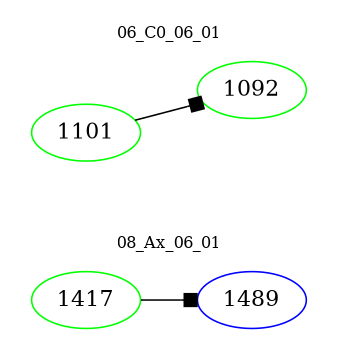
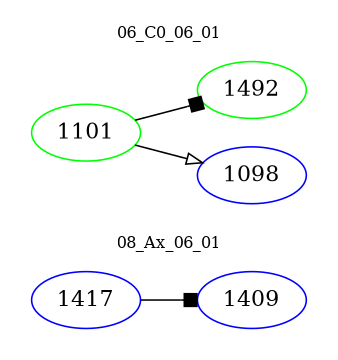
(252, 90) -> (252, 90)
none -> (252, 175)
(86, 300) -> (86, 300)
(252, 300) -> (252, 300)
